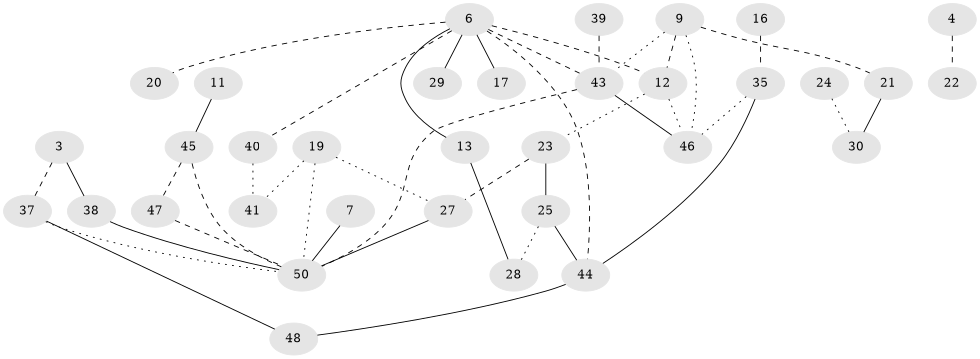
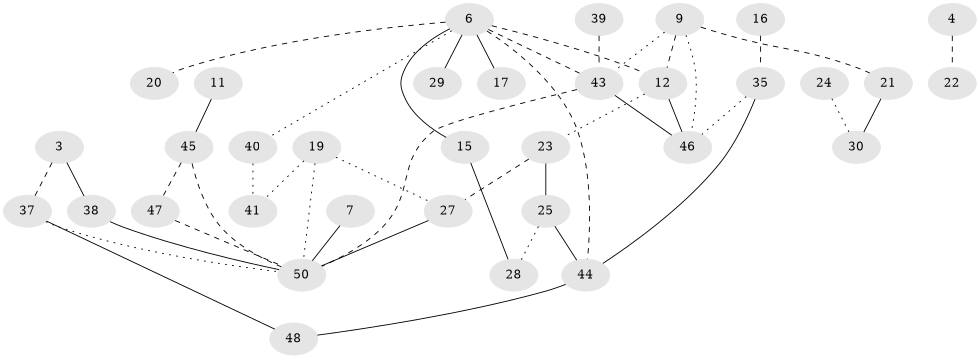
(361, 83) -> (361, 83)
(675, 115) -> (675, 115)
(465, 147) -> (465, 147)
